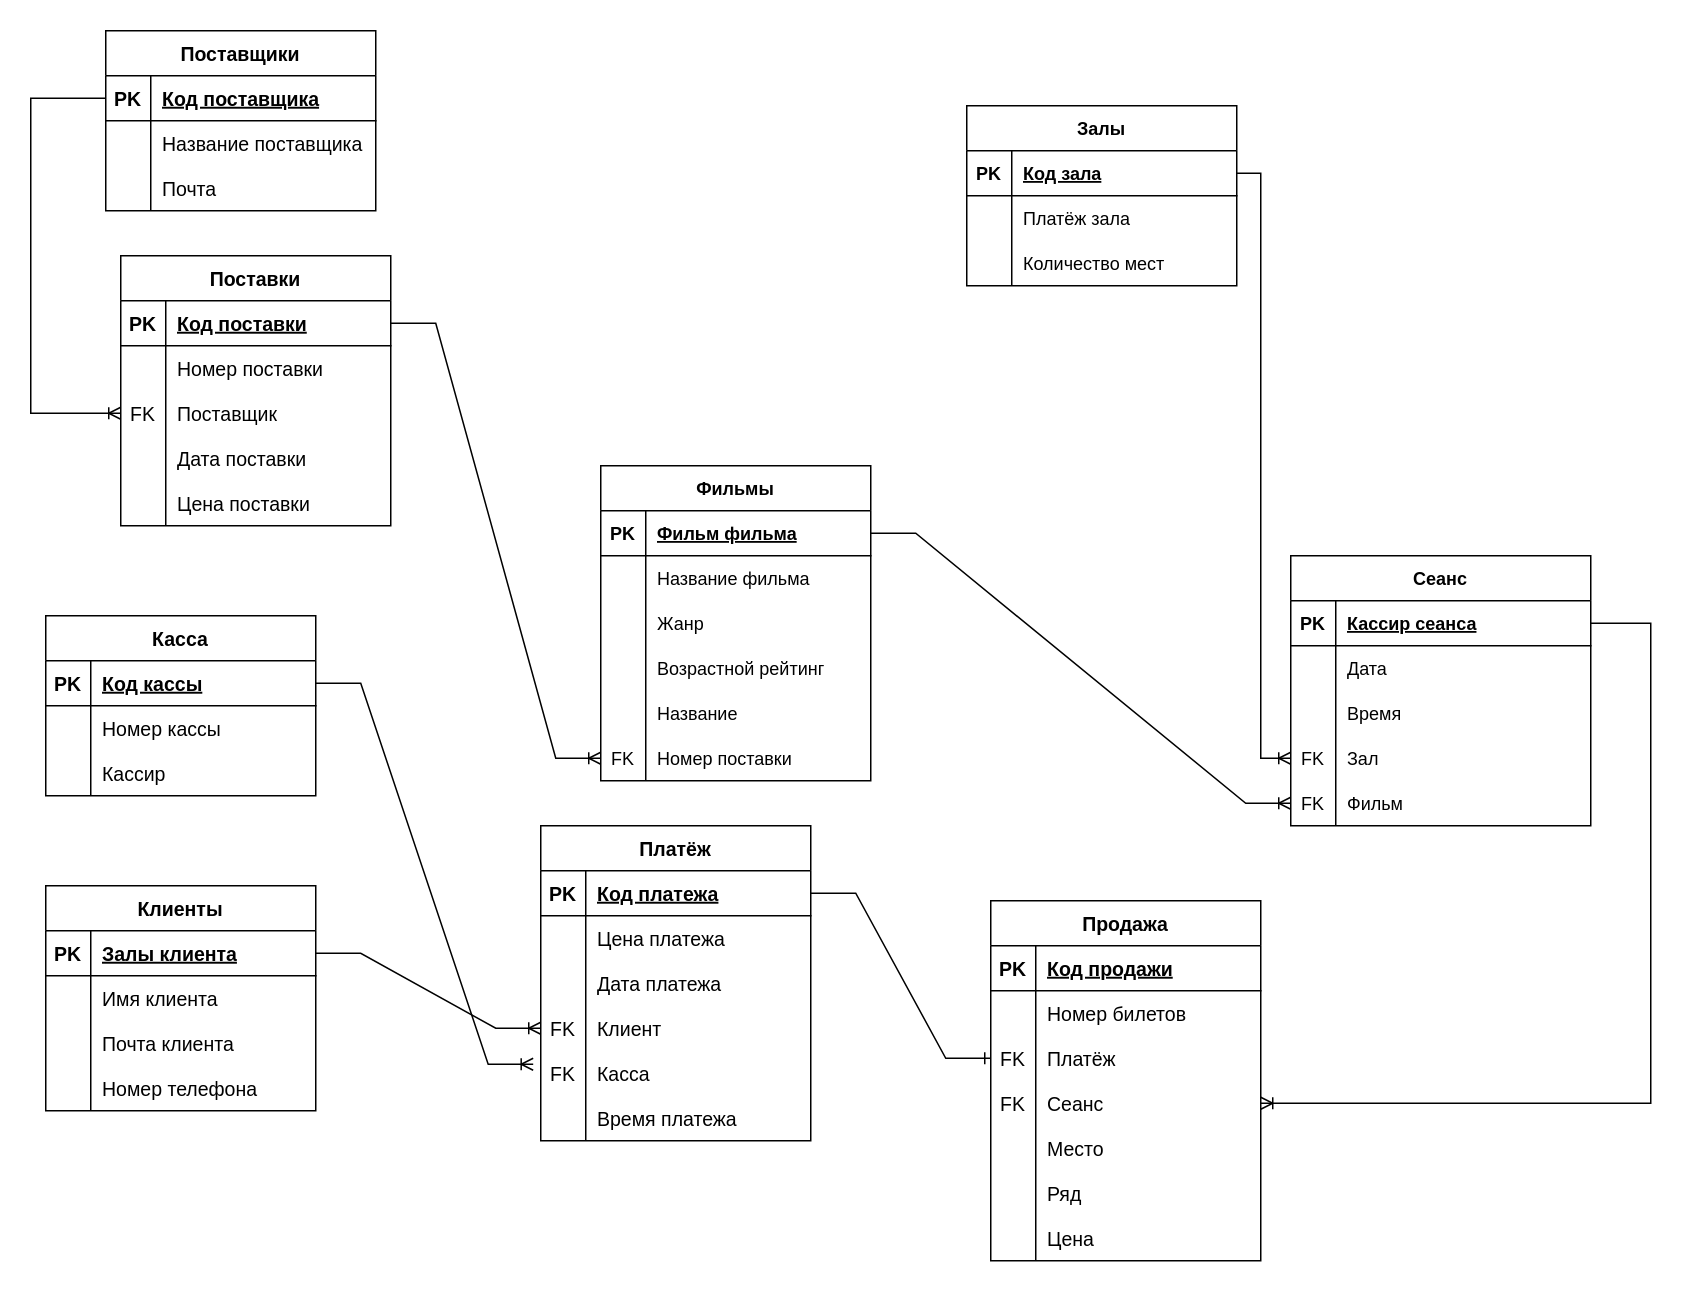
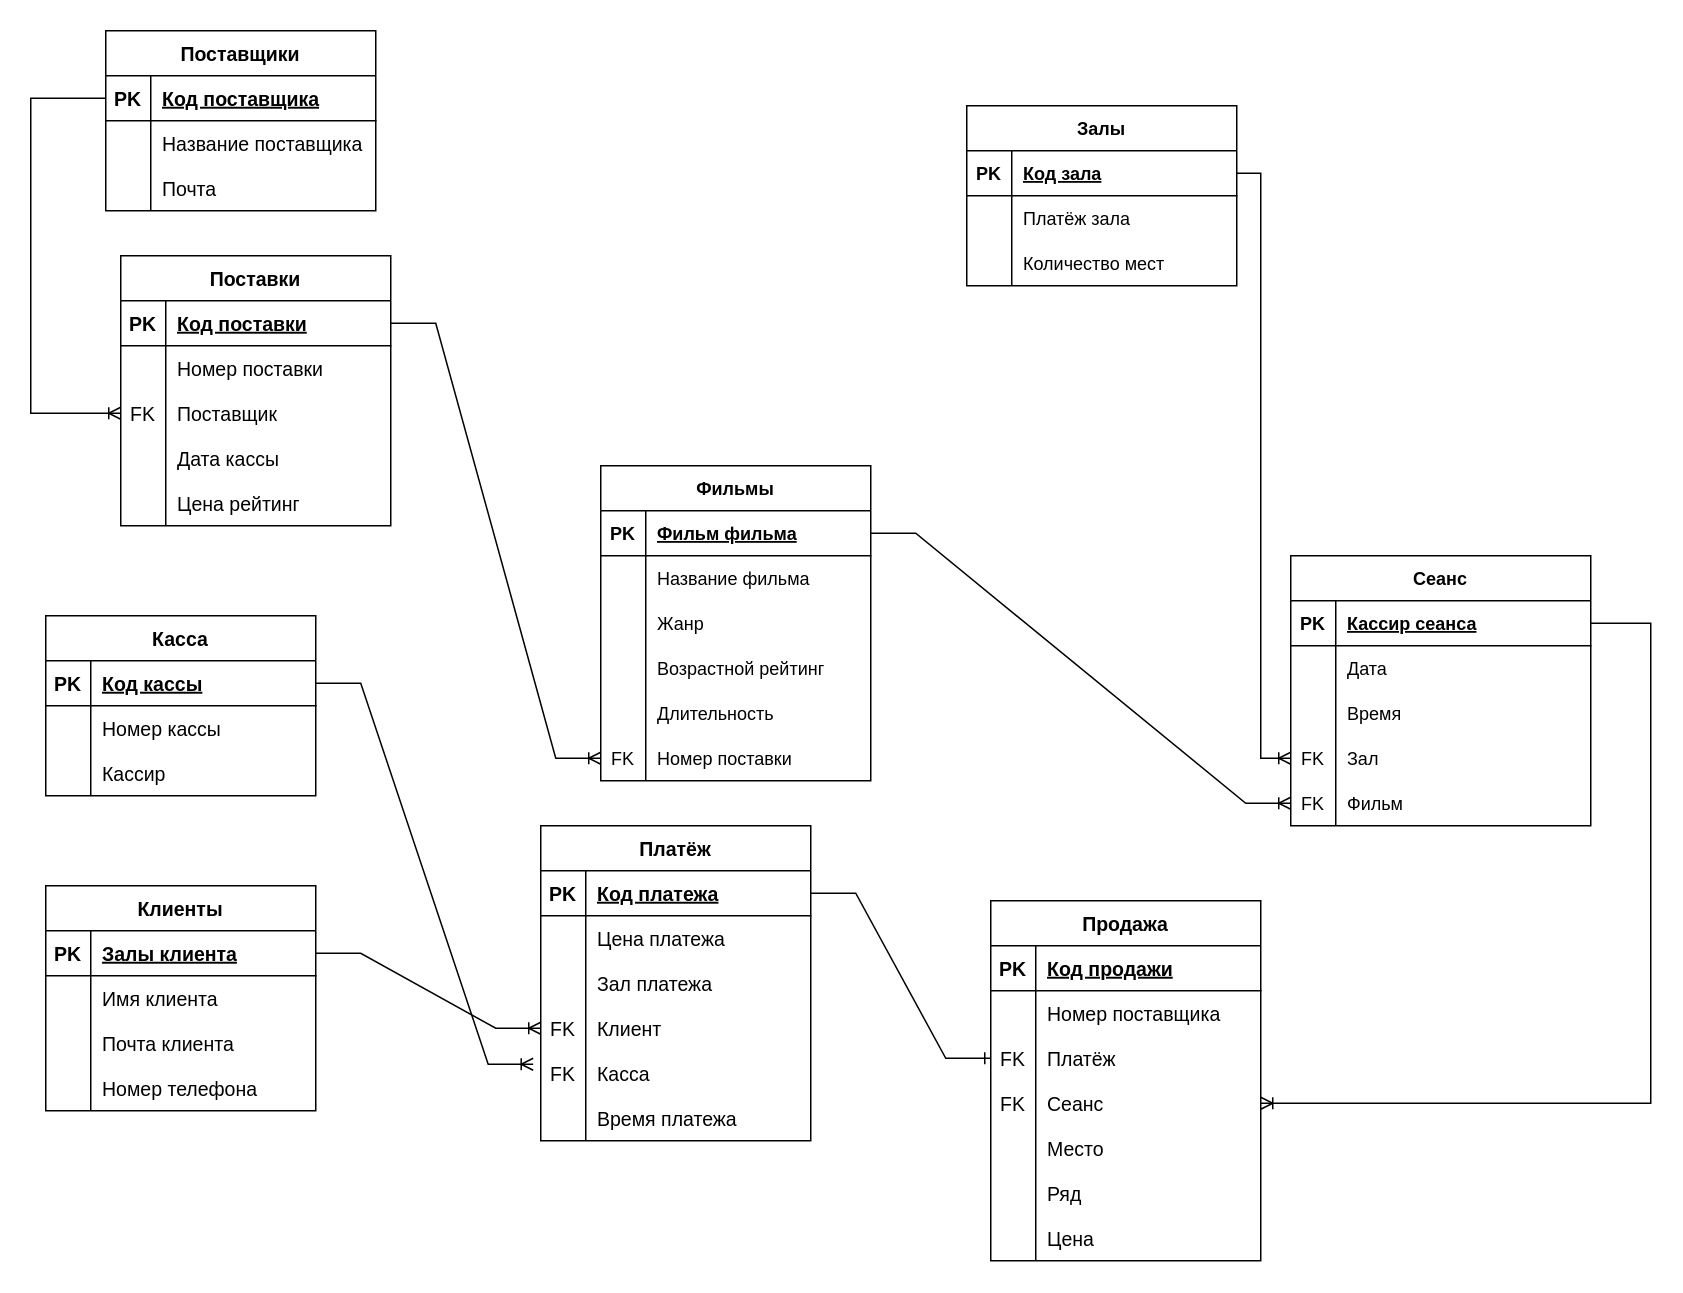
(245, 459) -> (229, 459)
(245, 504) -> (240, 504)
(697, 714) -> (717, 714)
(660, 984) -> (655, 984)
(1115, 1014) -> (1132, 1014)
